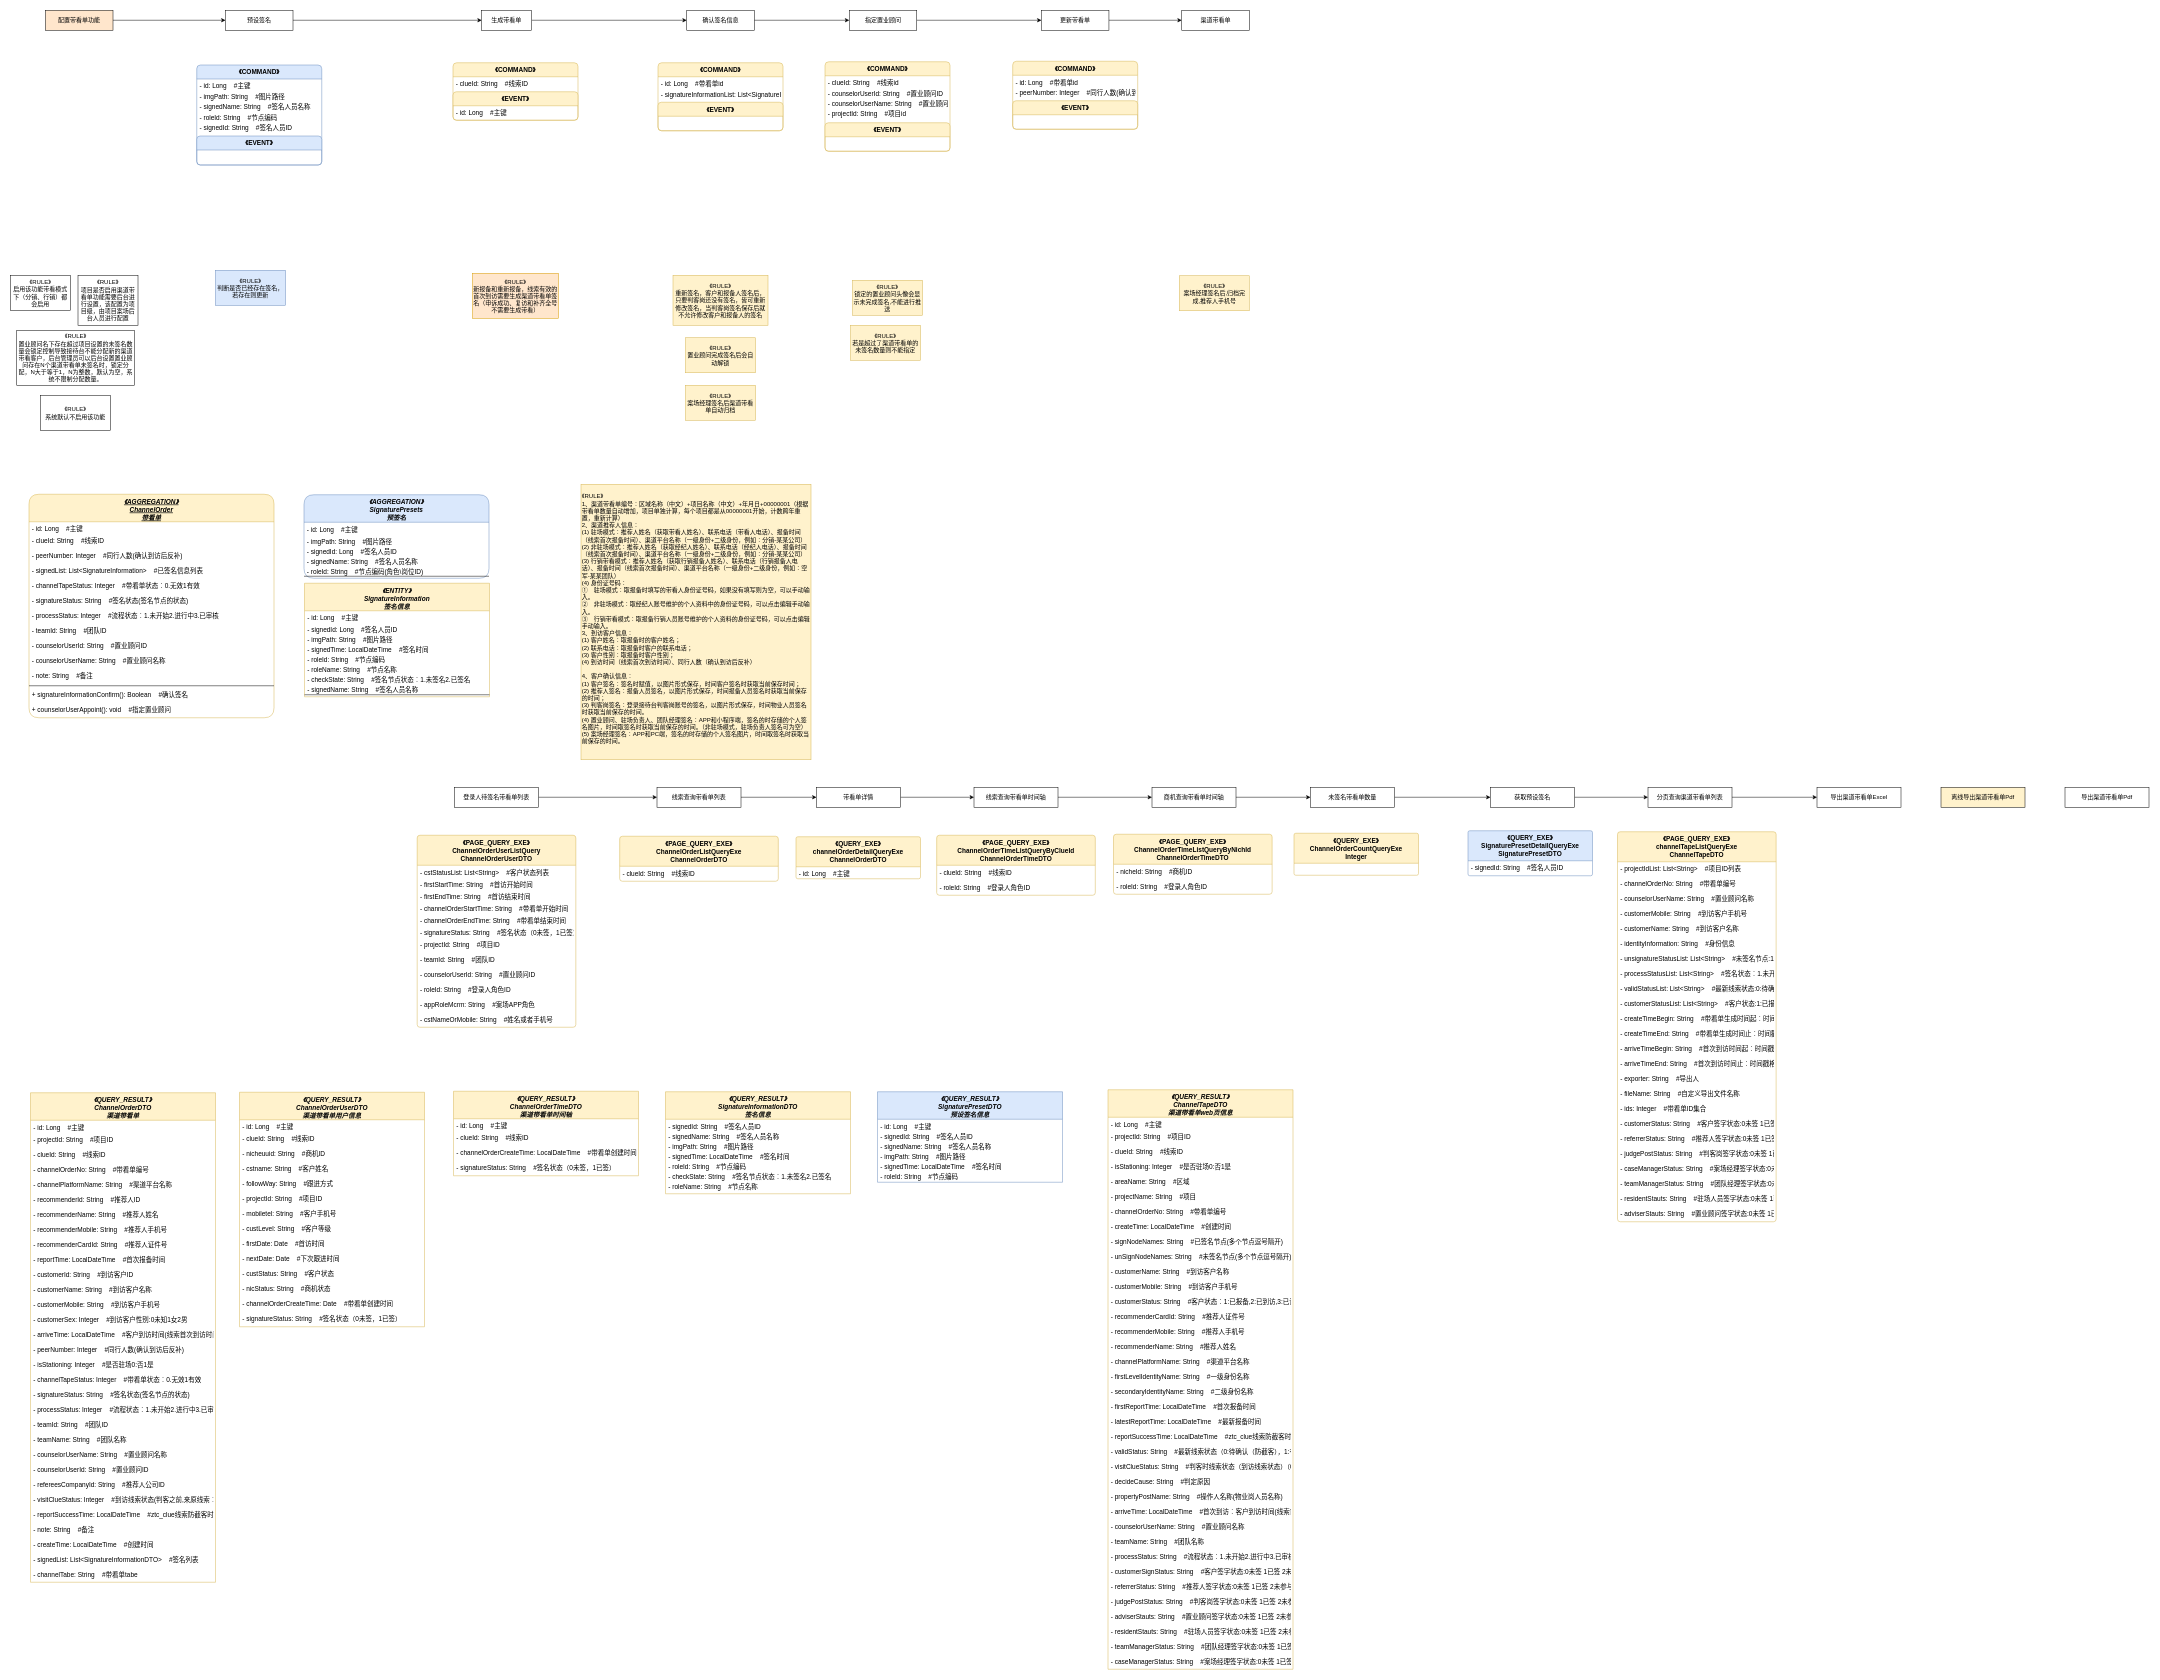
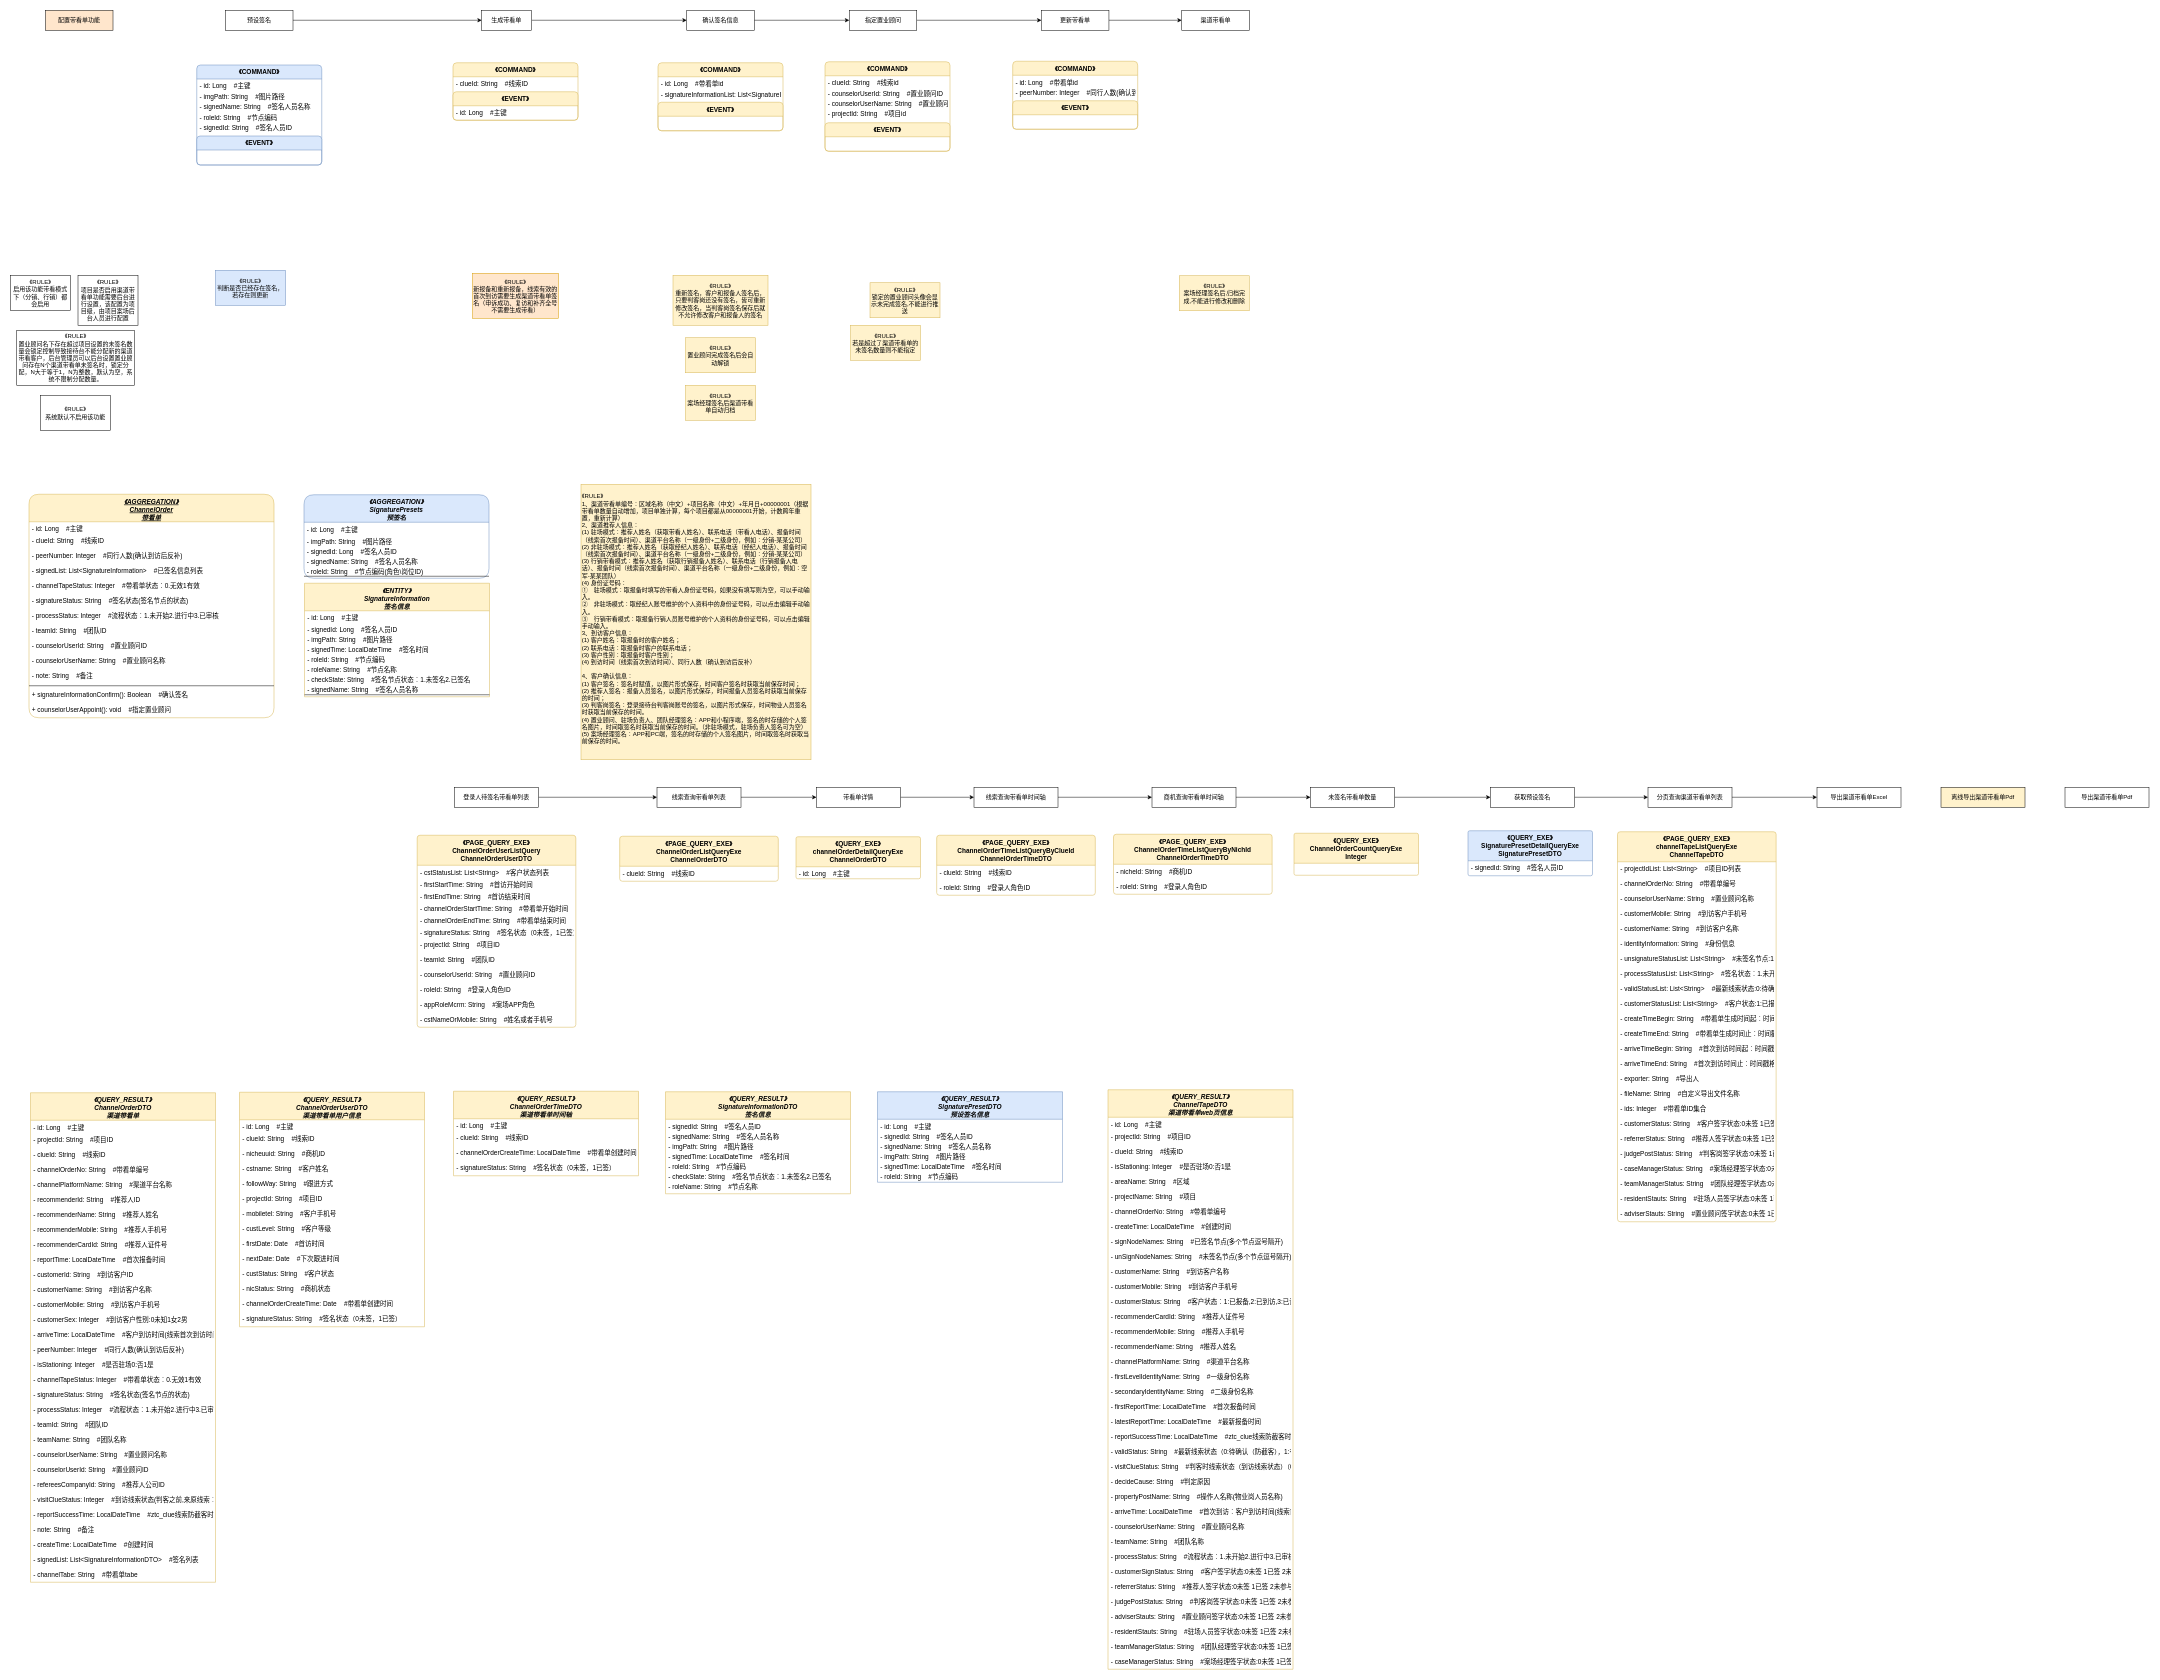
(220, 20) -> none
(1214, 293) -> (1214, 293)
(887, 298) -> (905, 300)
